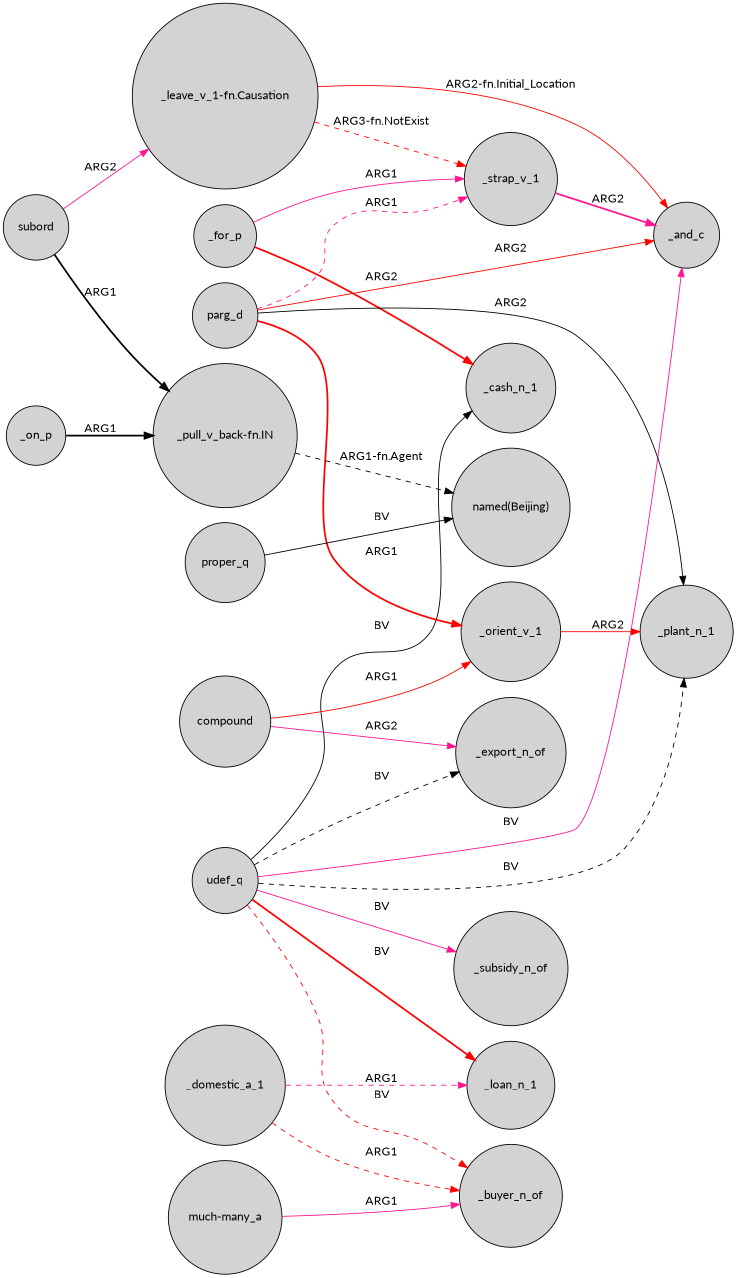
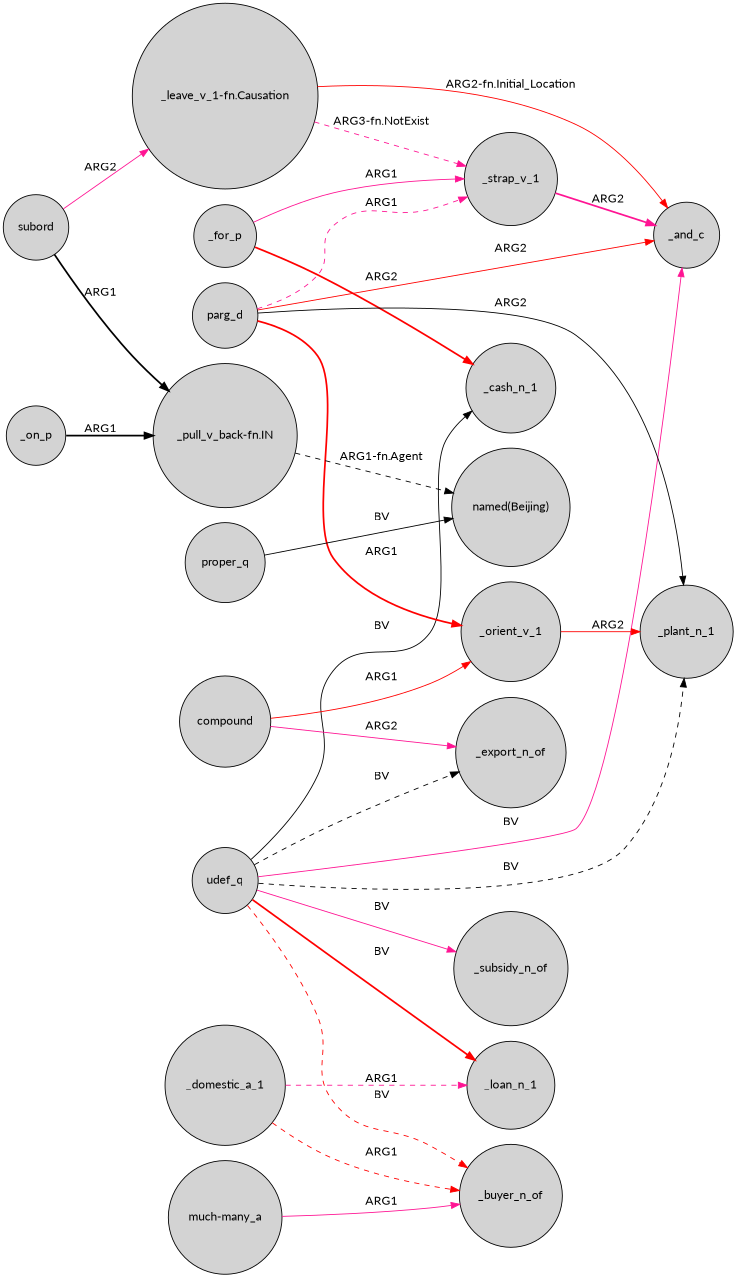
(386, 143) -> (386, 143)
